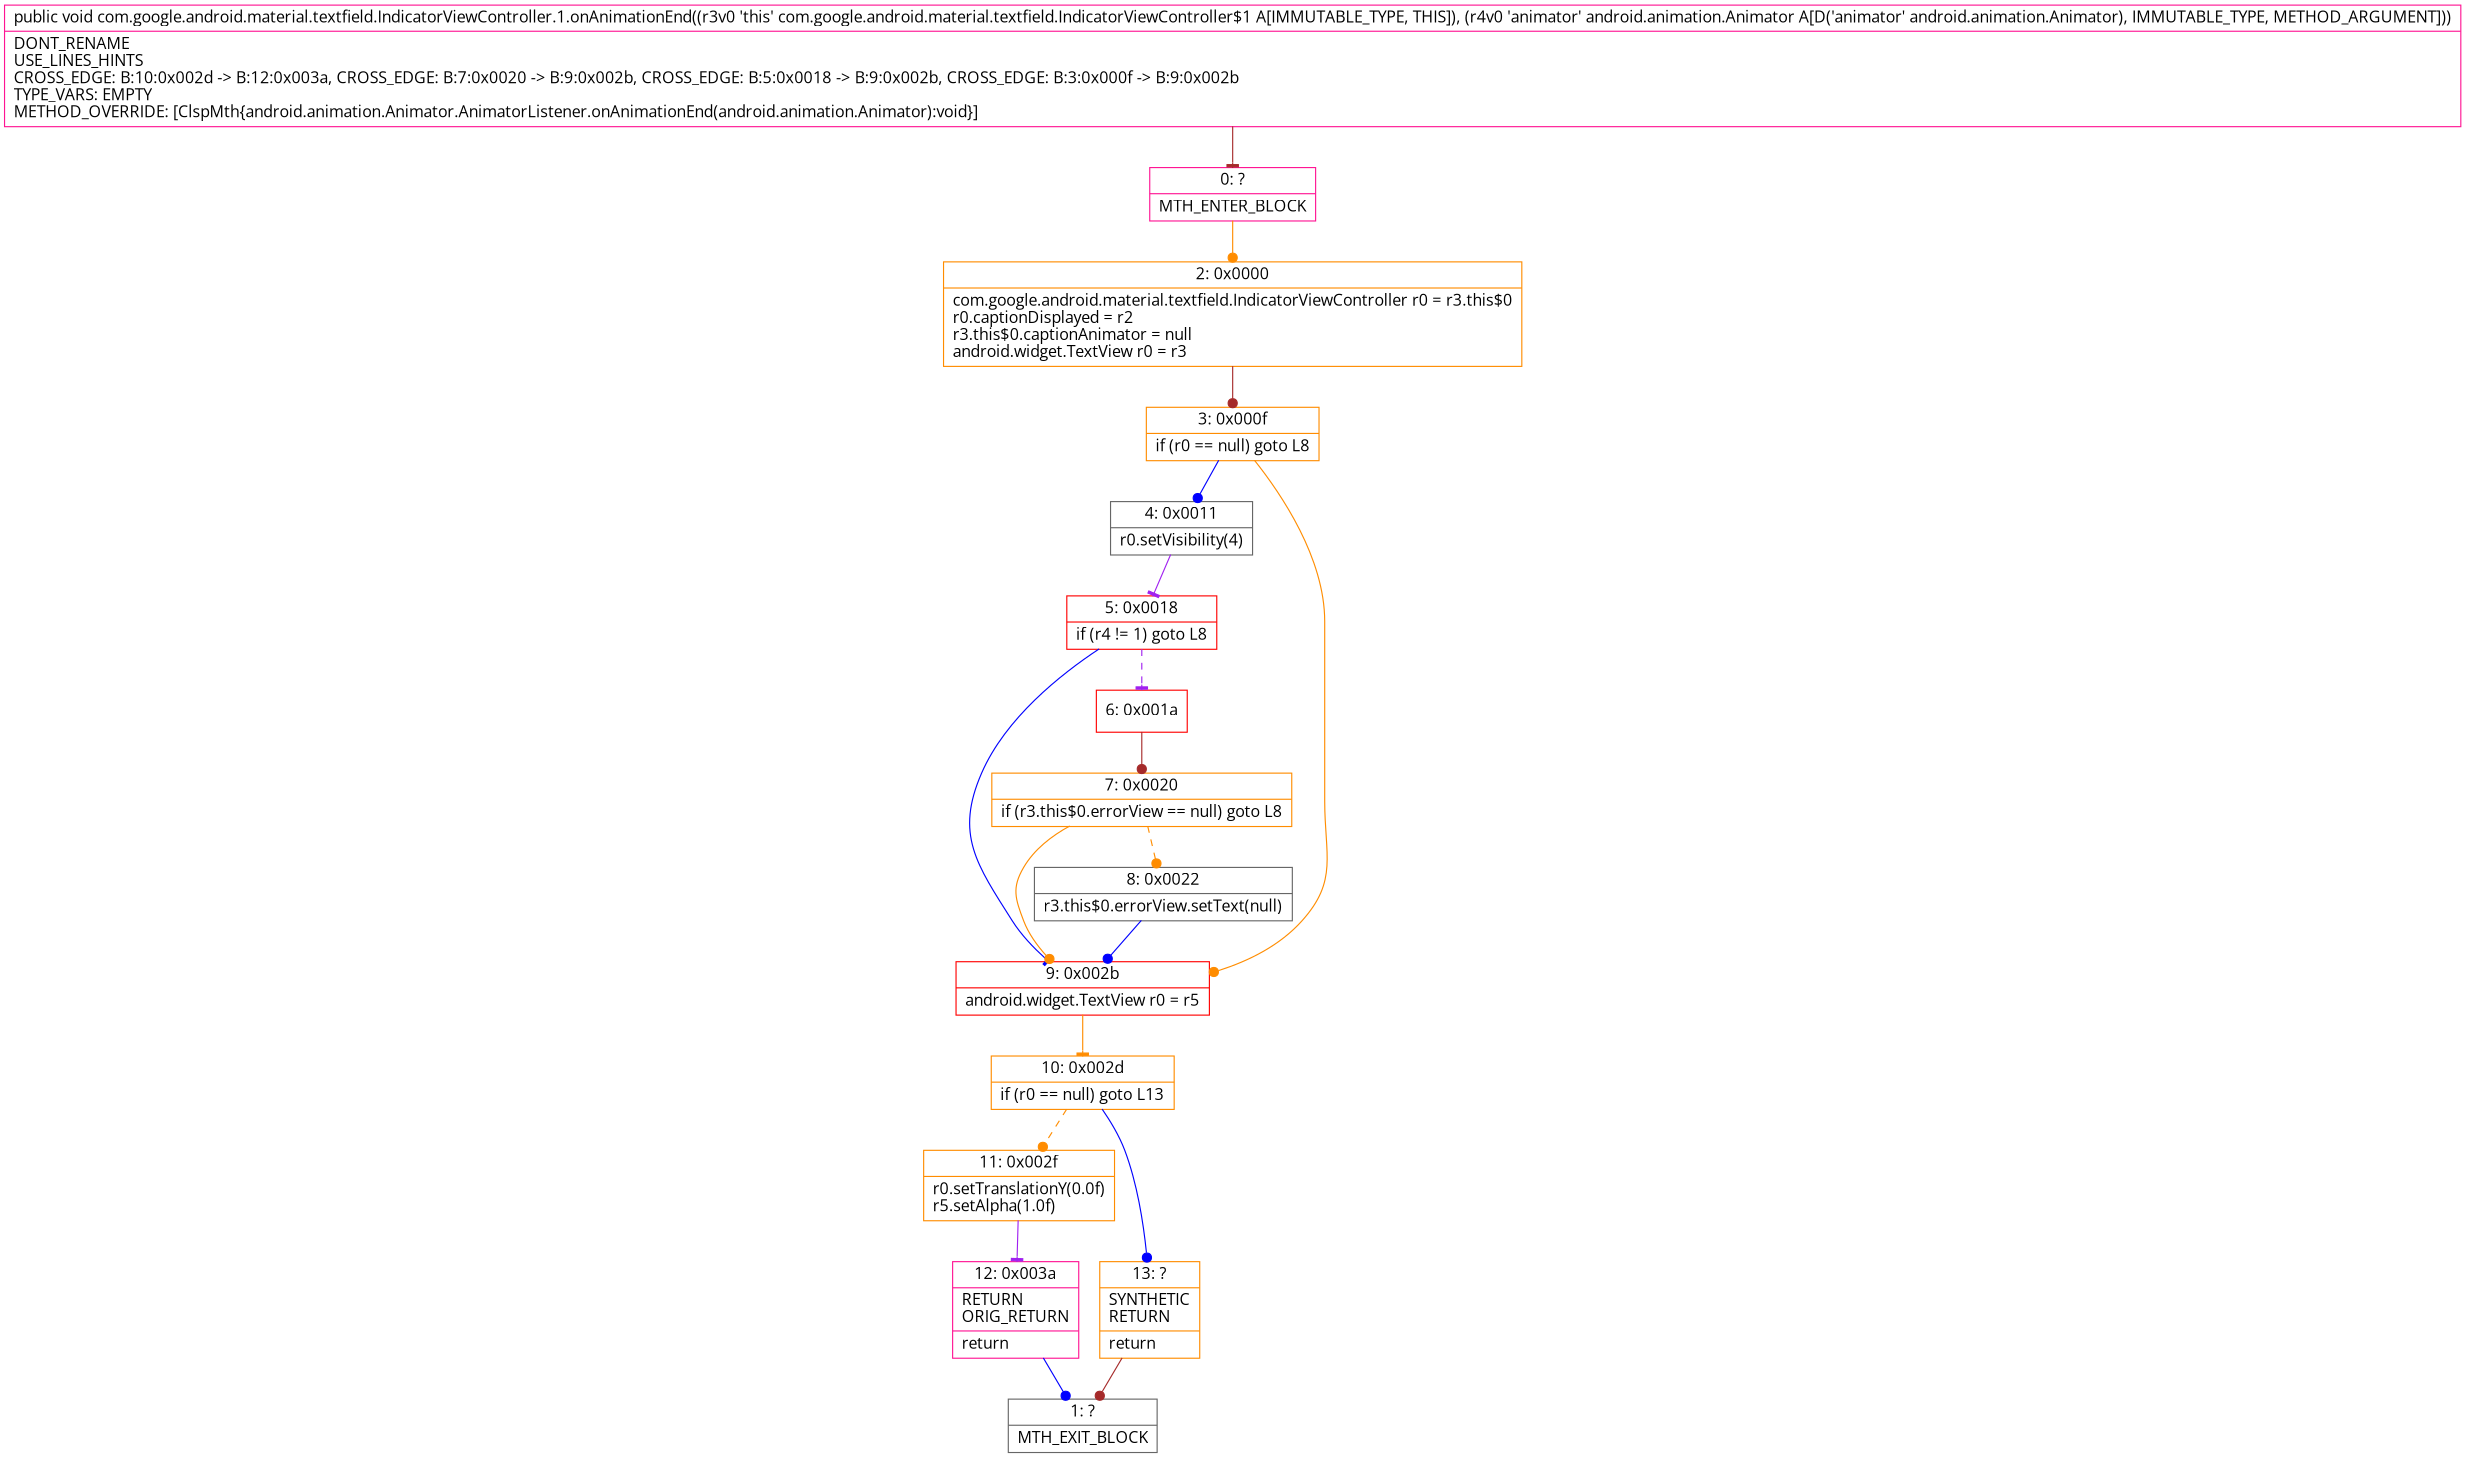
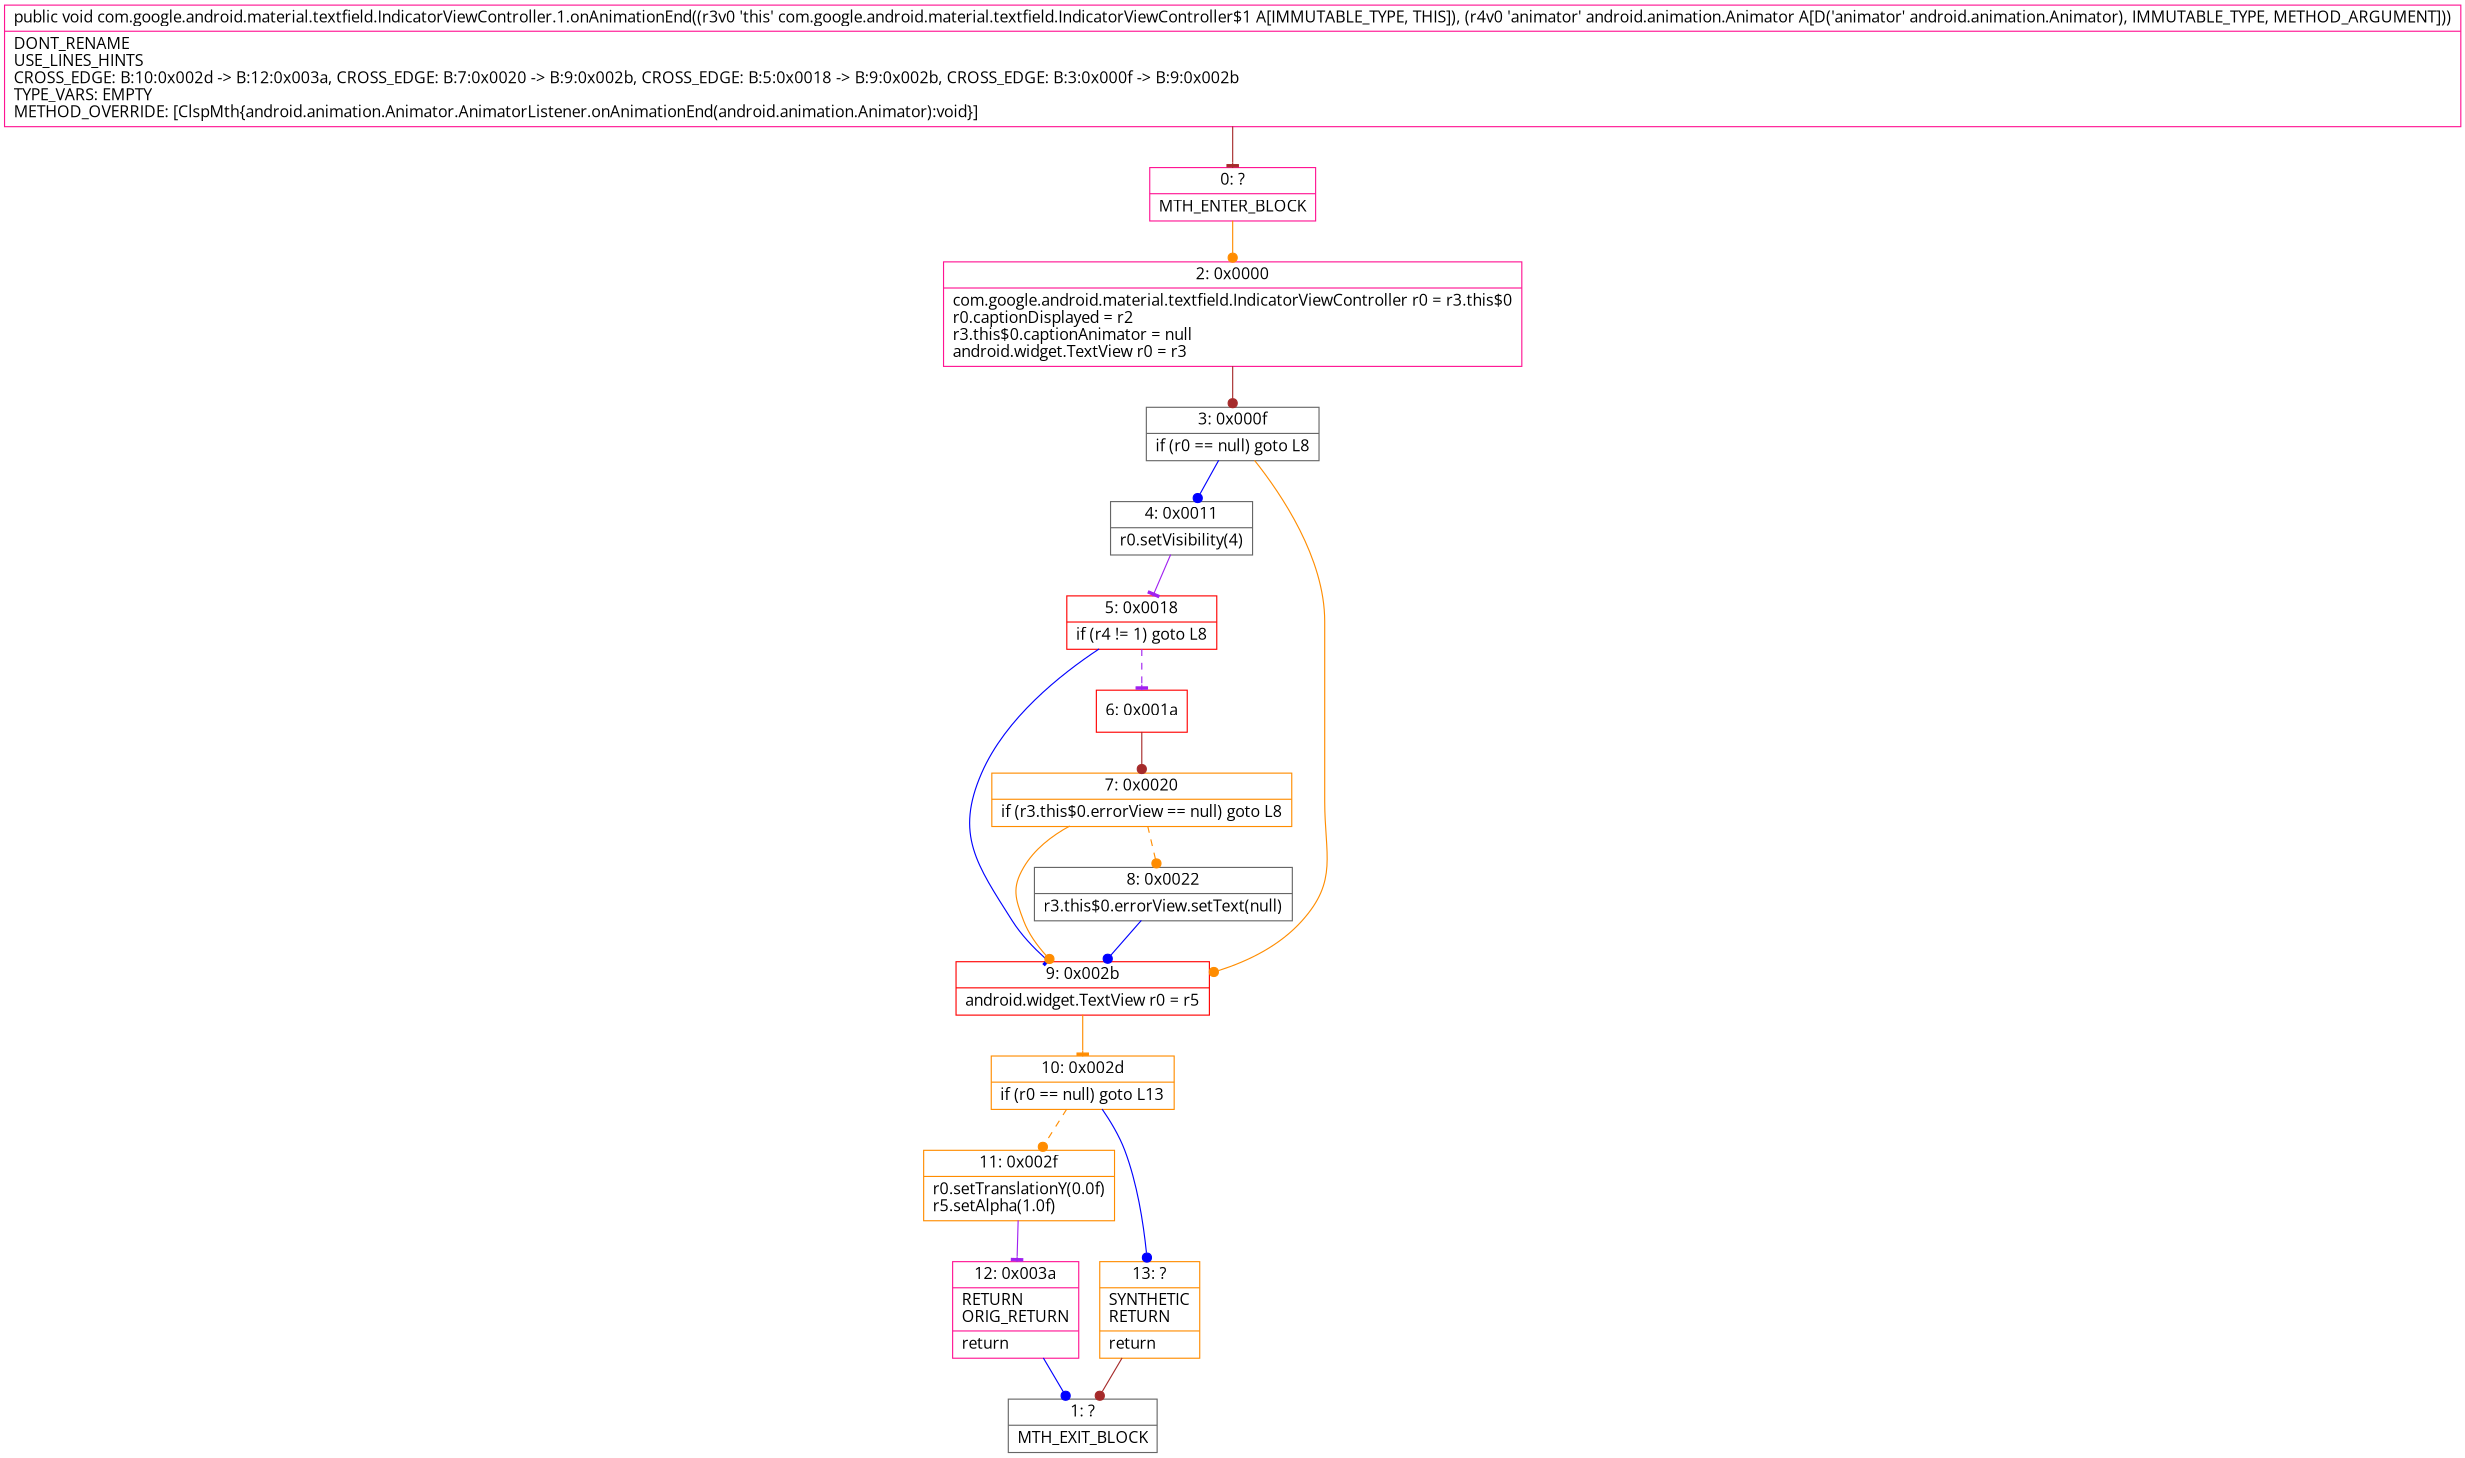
(1233, 314) -> (1233, 314)
(1233, 434) -> (1233, 434)
